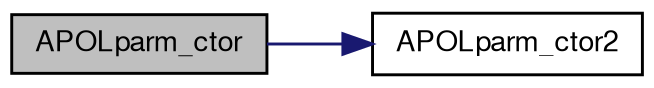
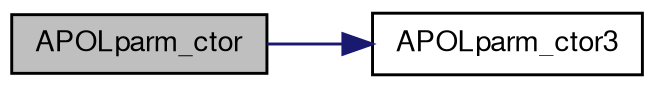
(507, 44) -> (507, 44)
